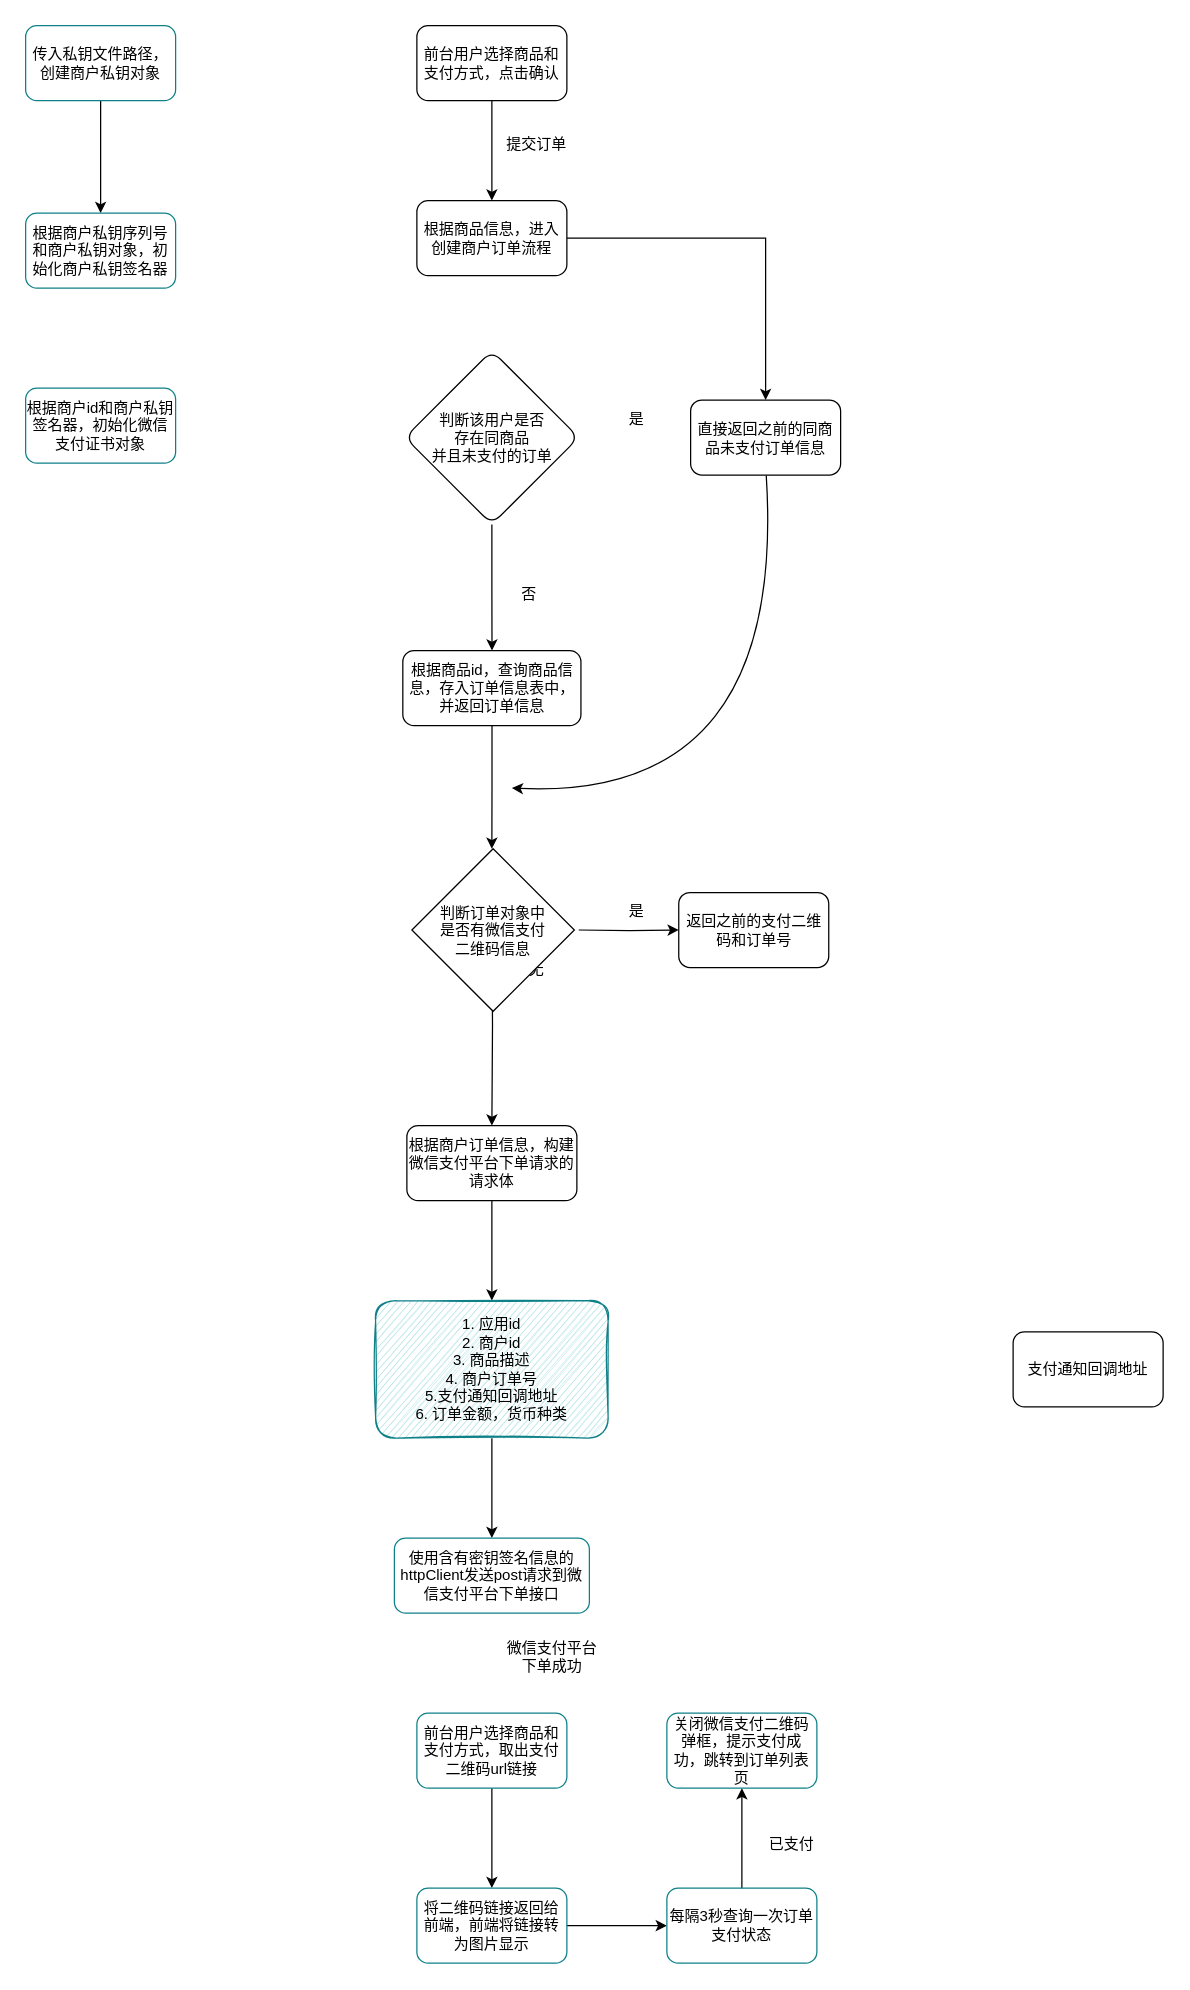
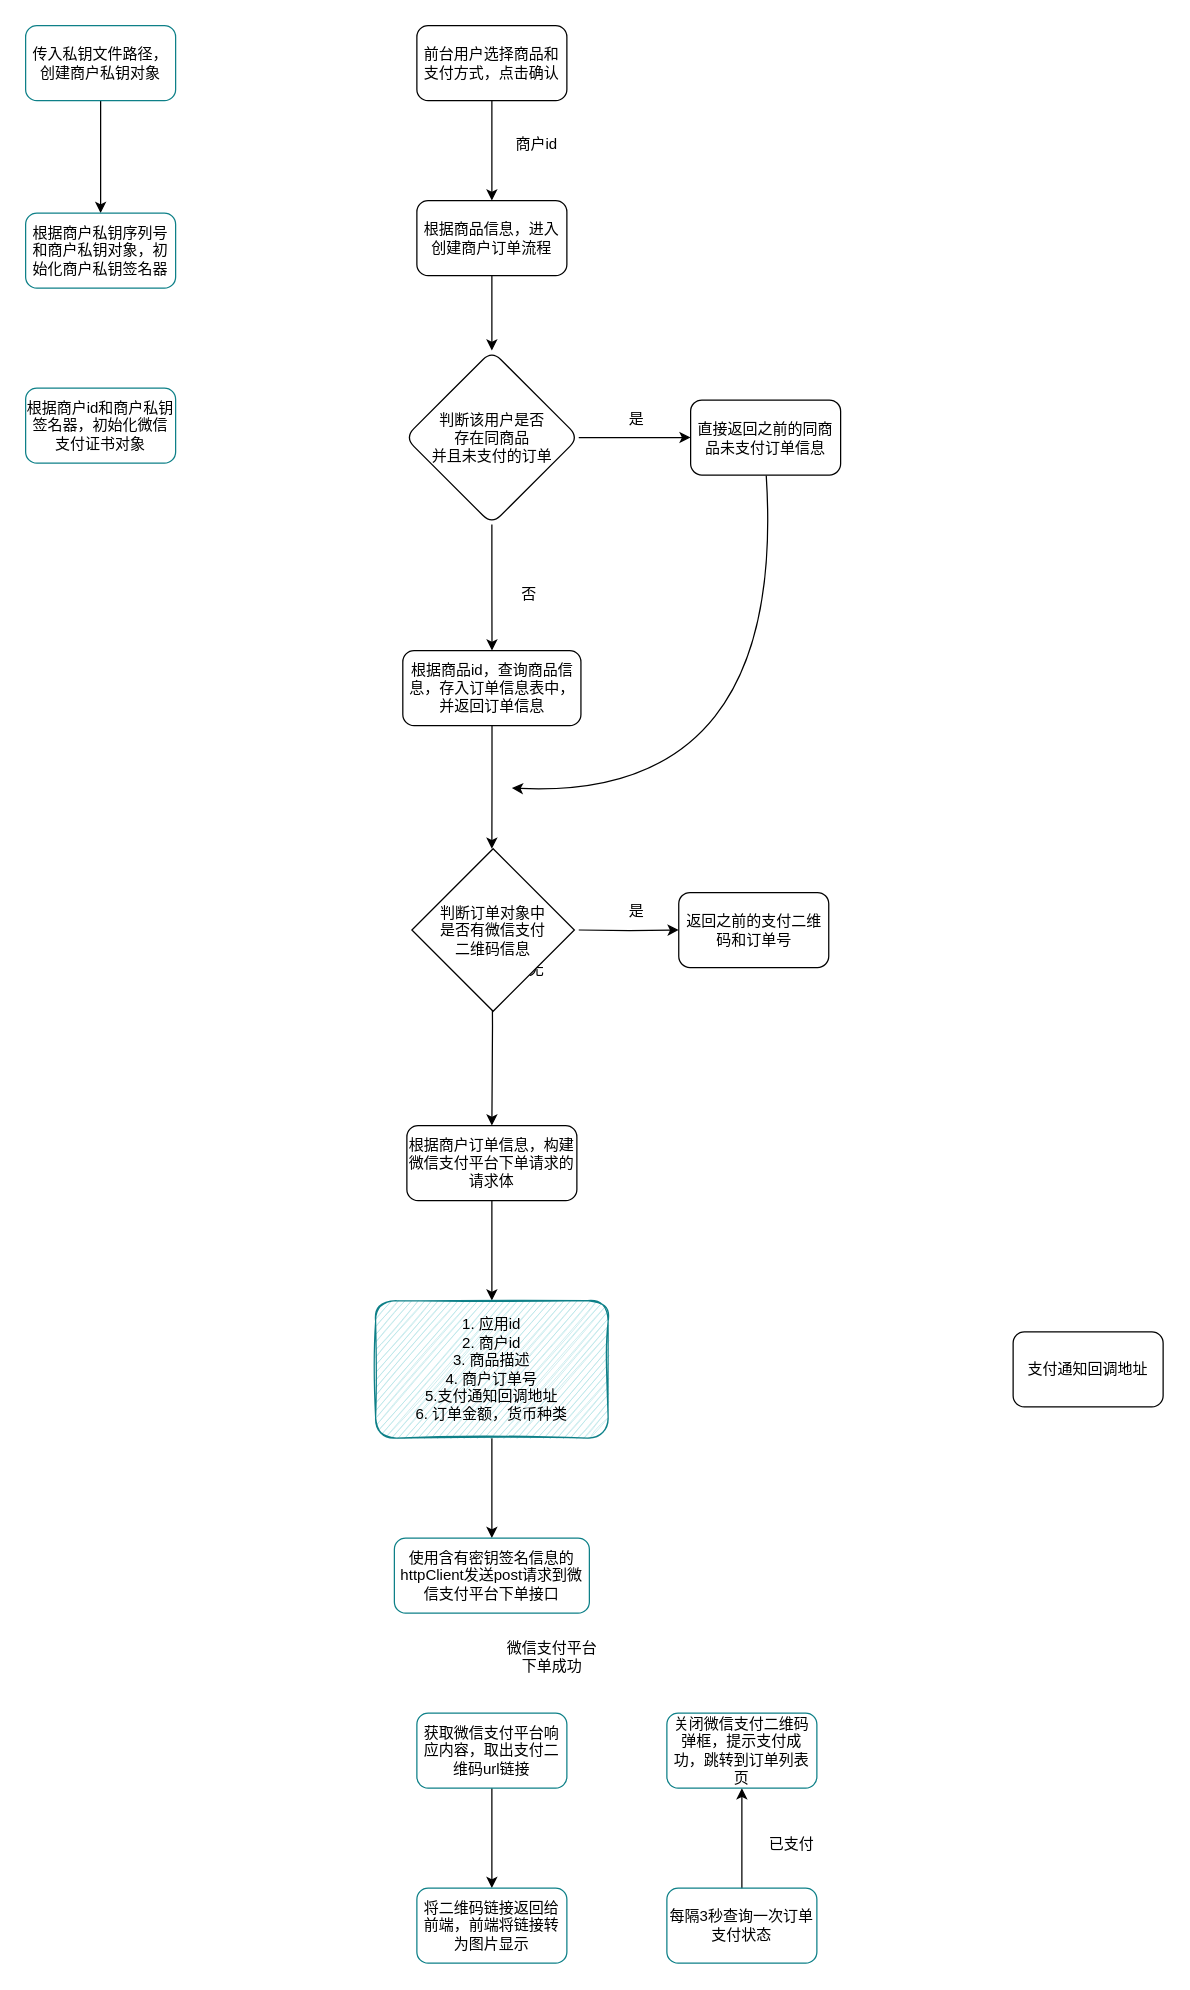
(537, 144) -> (537, 144)
(743, 238) -> (492, 309)
none -> (630, 438)
(492, 1751) -> (492, 1751)
(613, 1926) -> none
